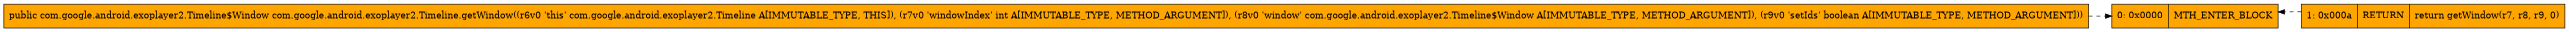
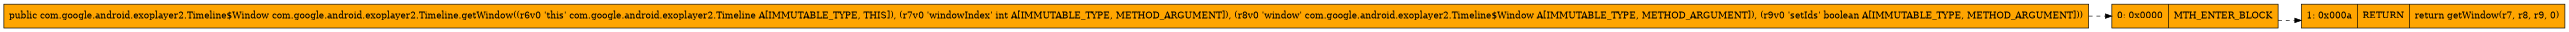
(2293, 12) -> (2286, 20)
